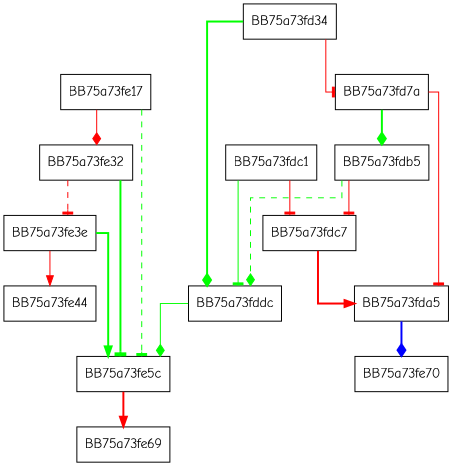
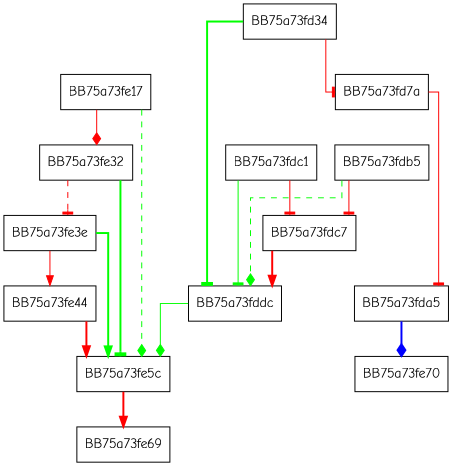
(382, 121) -> none
(207, 133) -> (207, 133)
(142, 231) -> (142, 231)
(318, 290) -> (272, 263)
none -> (86, 334)
